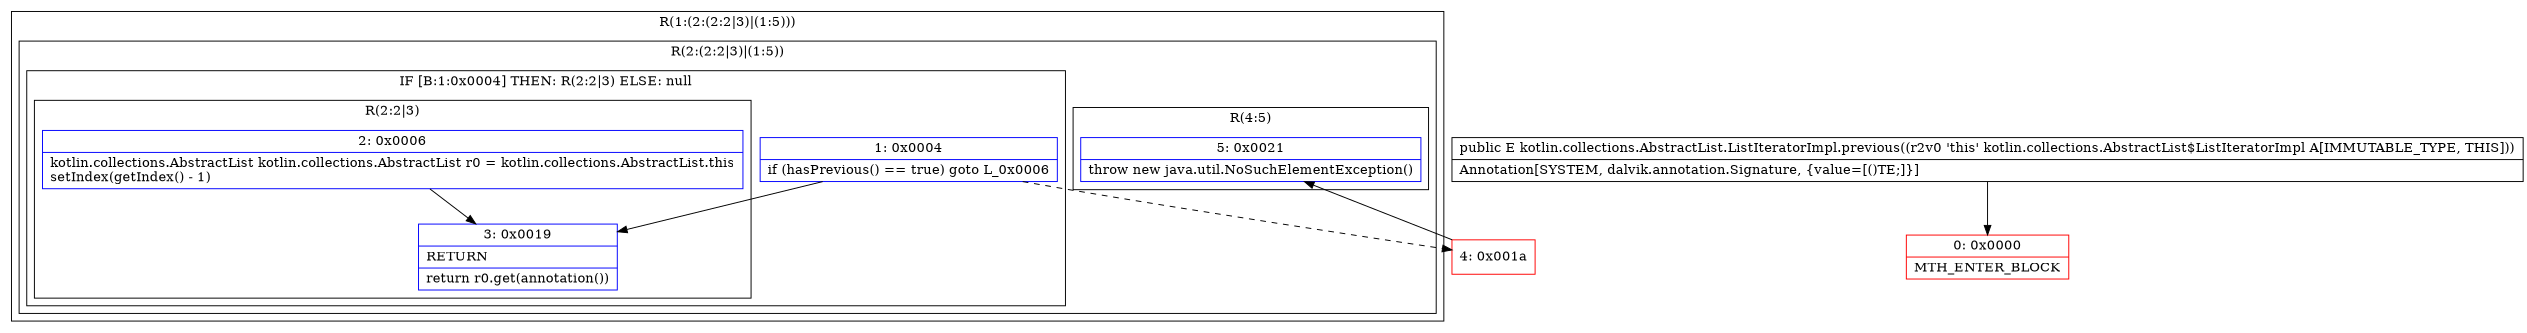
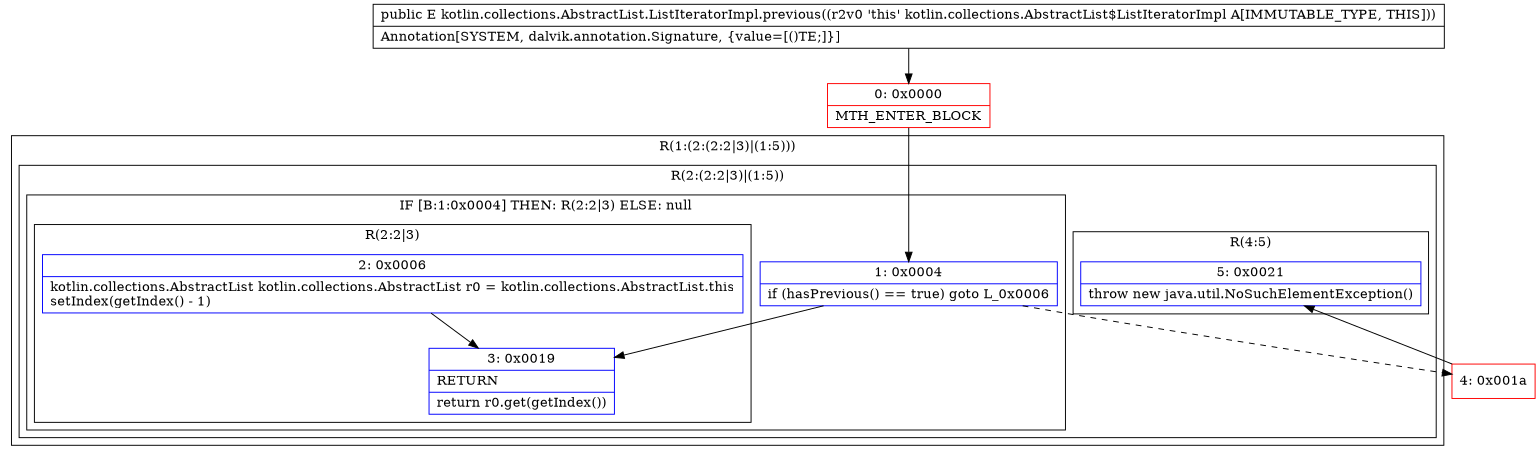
none -> (909, 187)
(518, 279) -> (522, 403)
